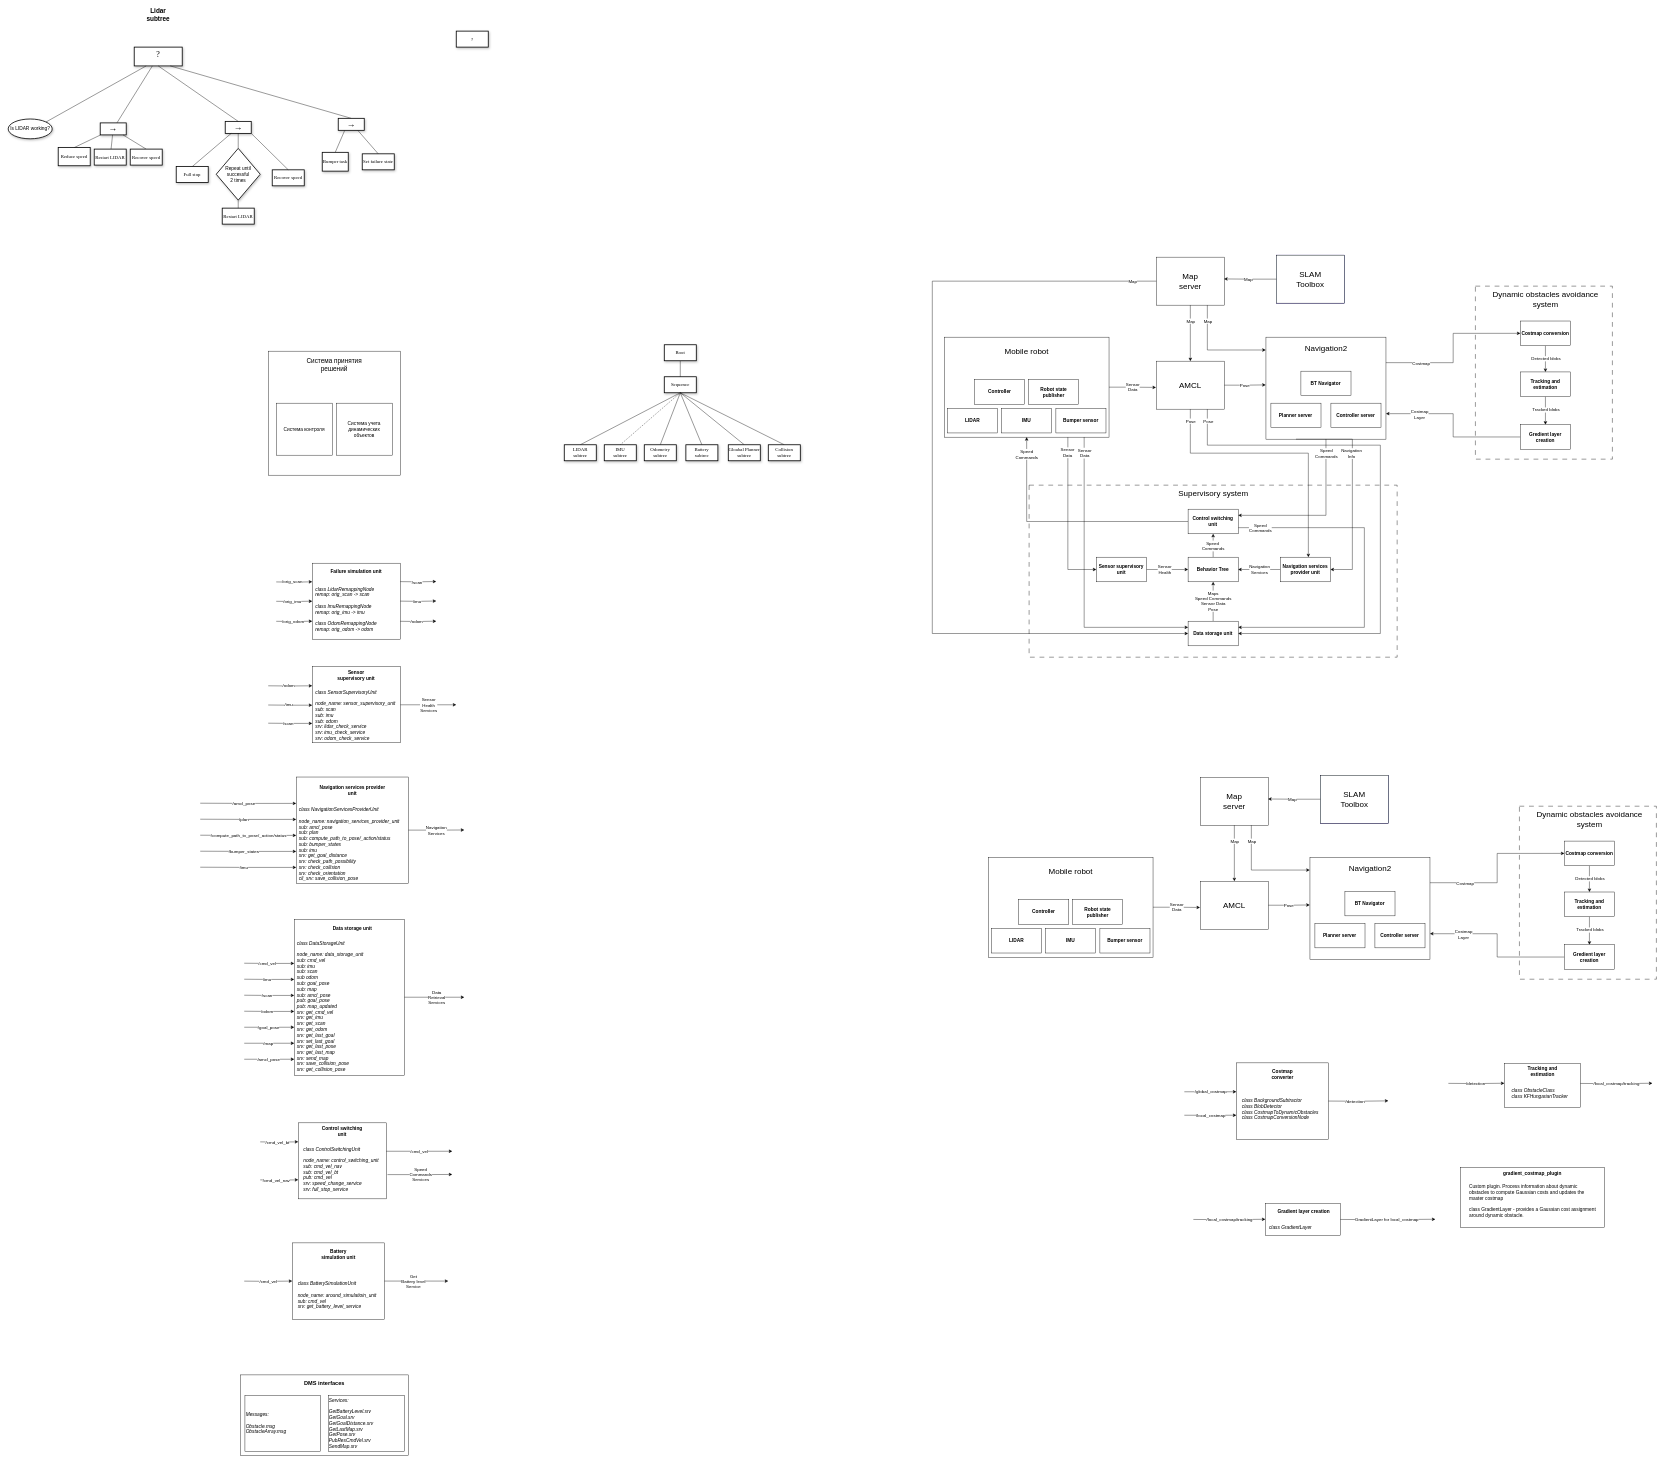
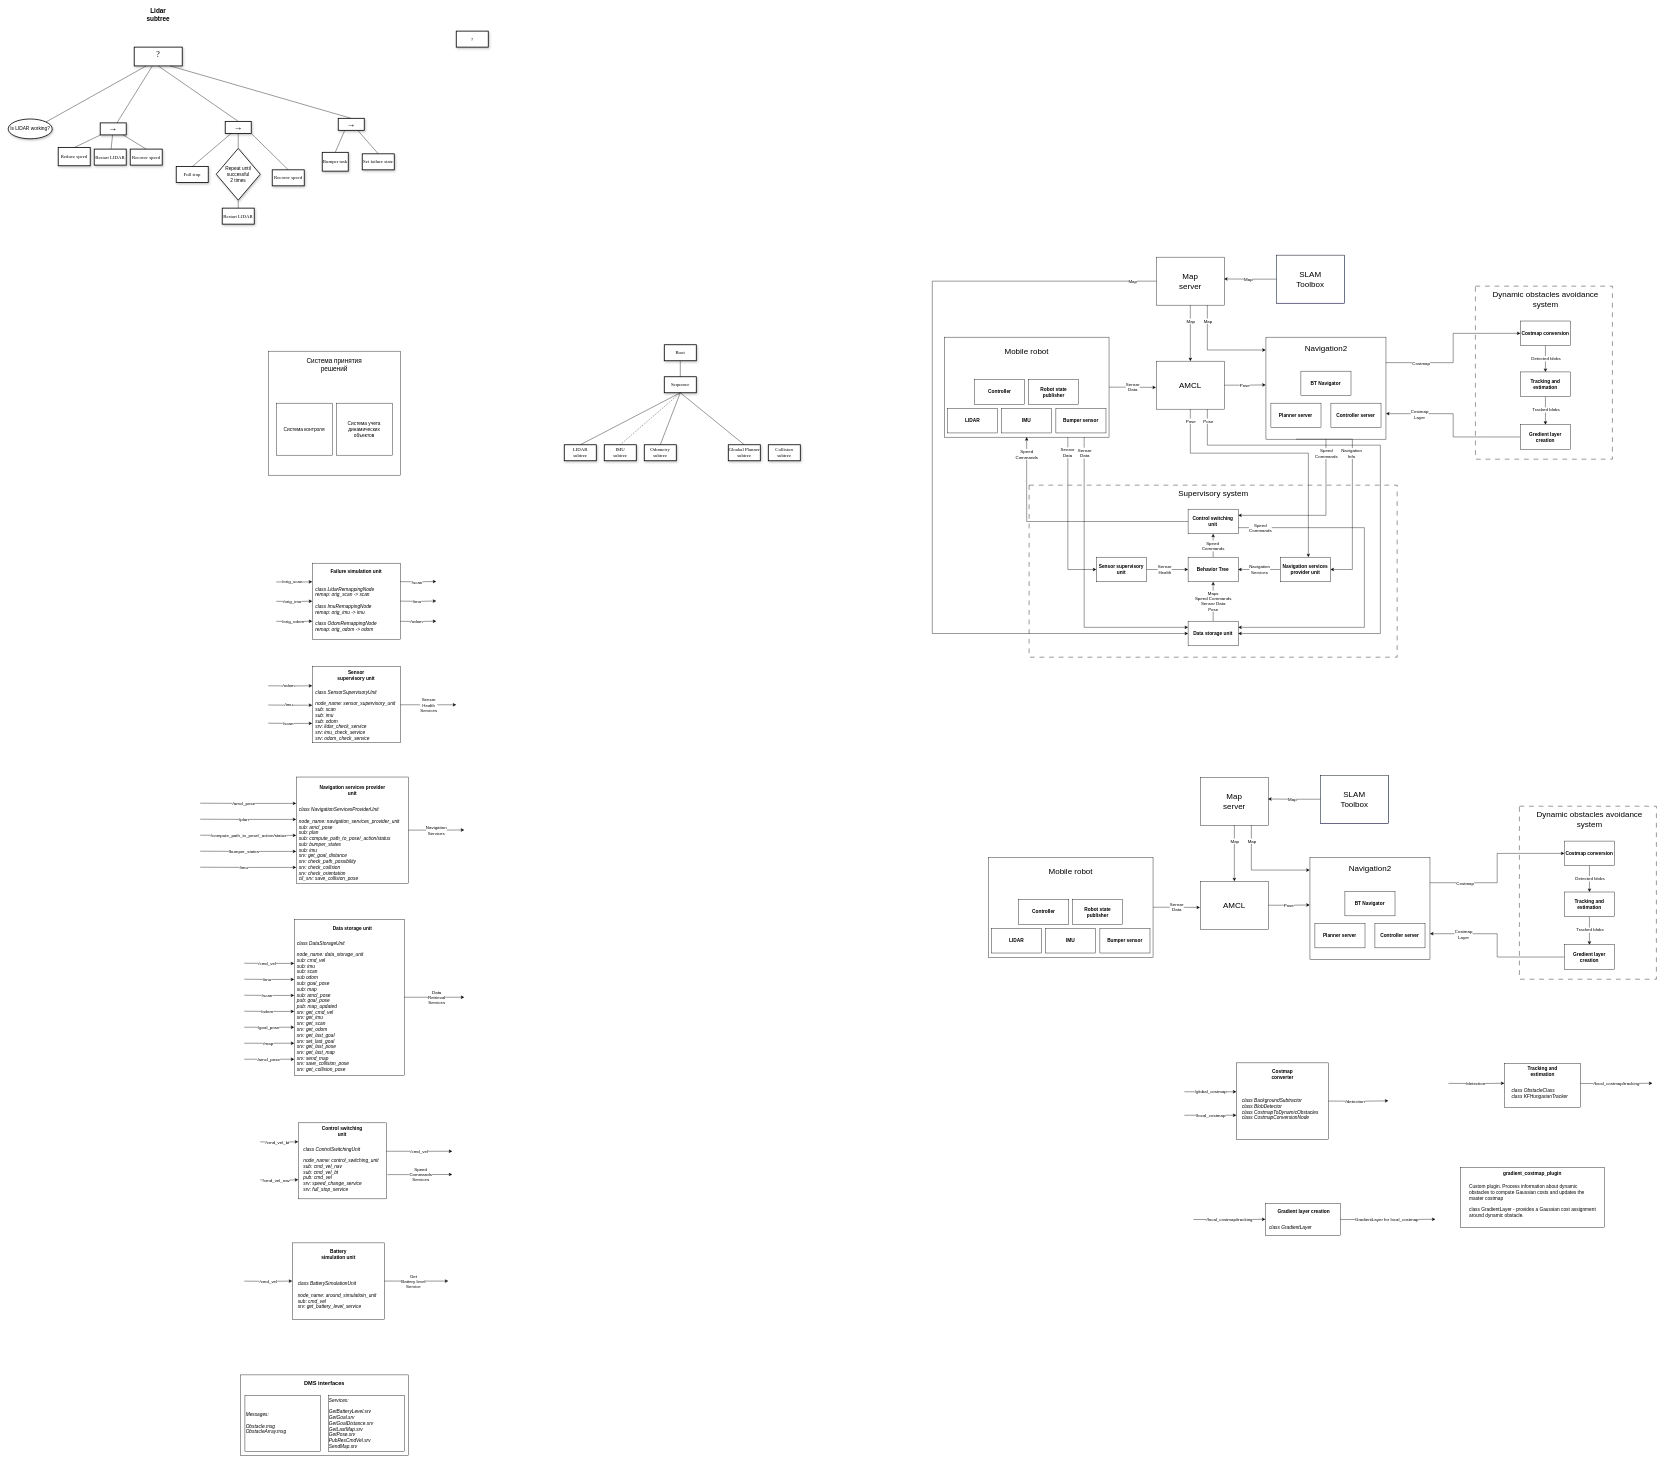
(737, 421) -> none
(693, 422) -> none
(702, 453) -> none
